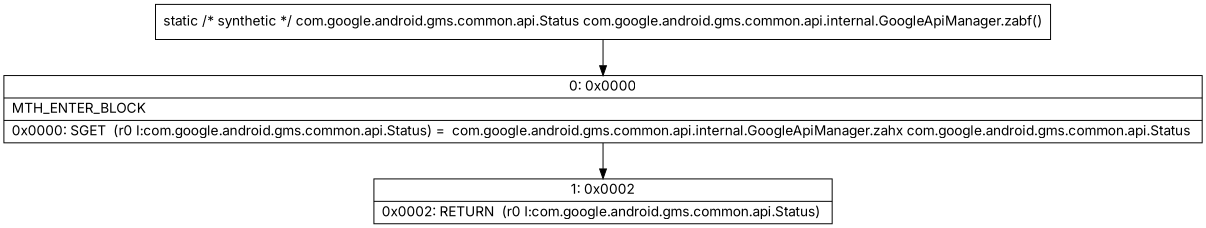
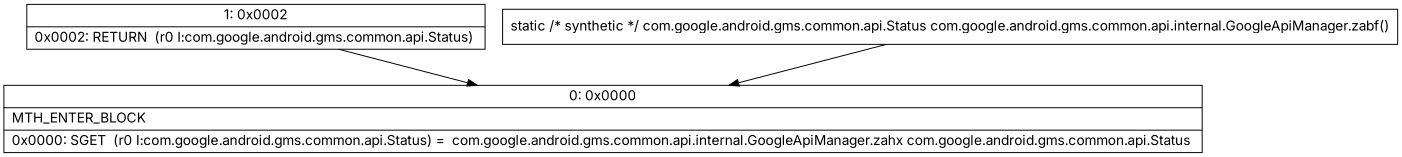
(603, 156) -> (403, 66)
